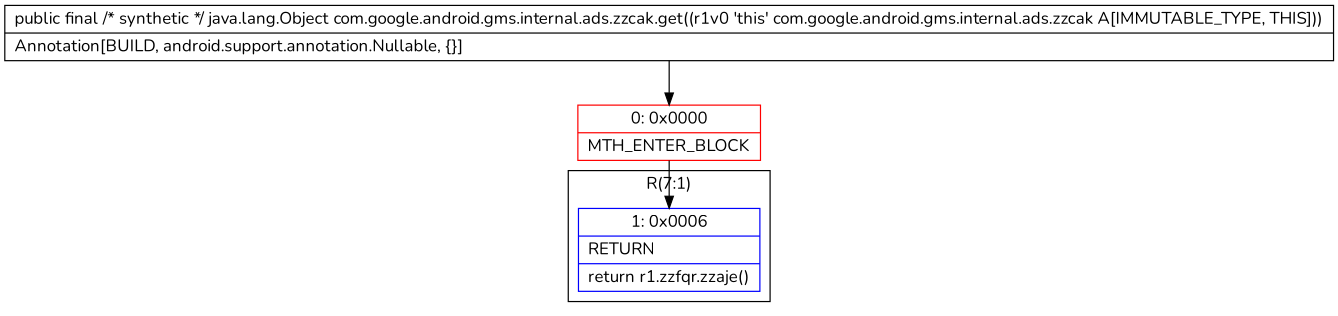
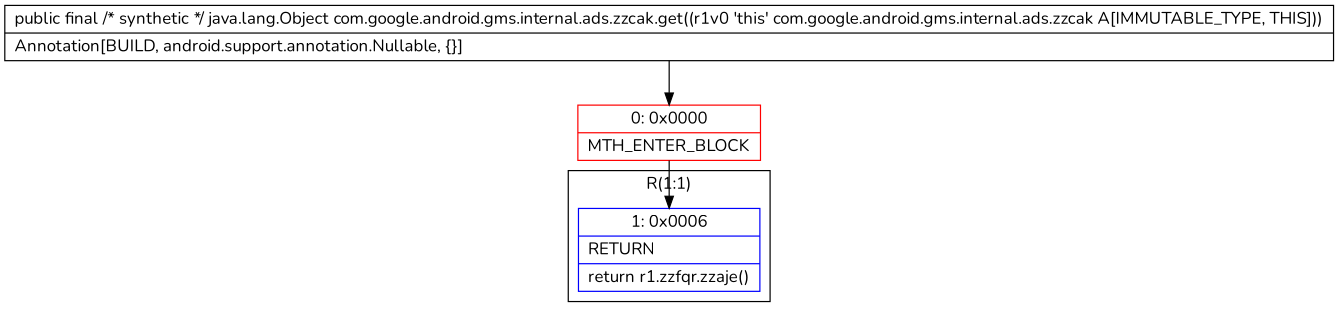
(669, 184) -> (669, 184)
